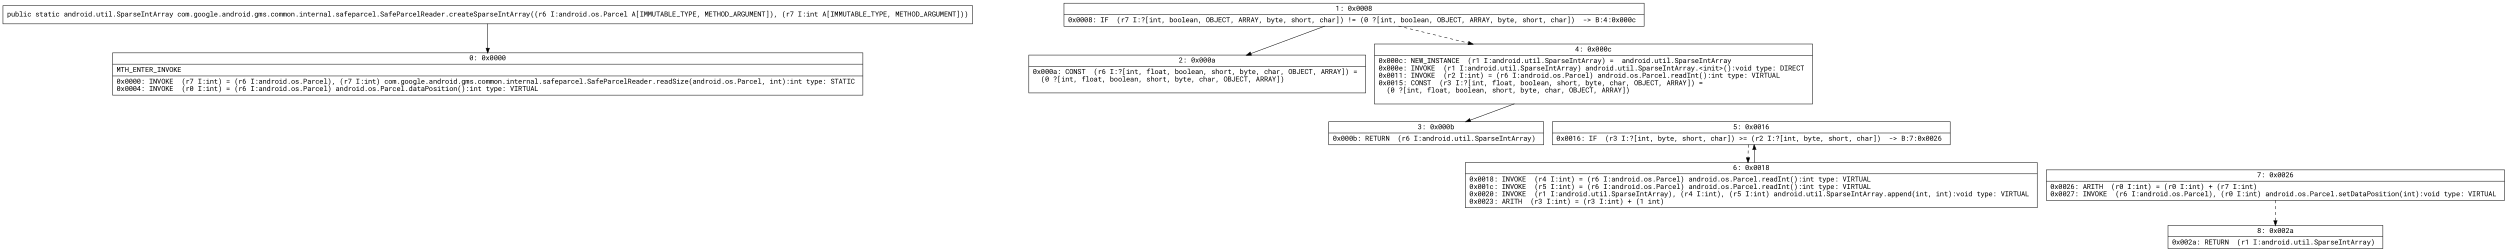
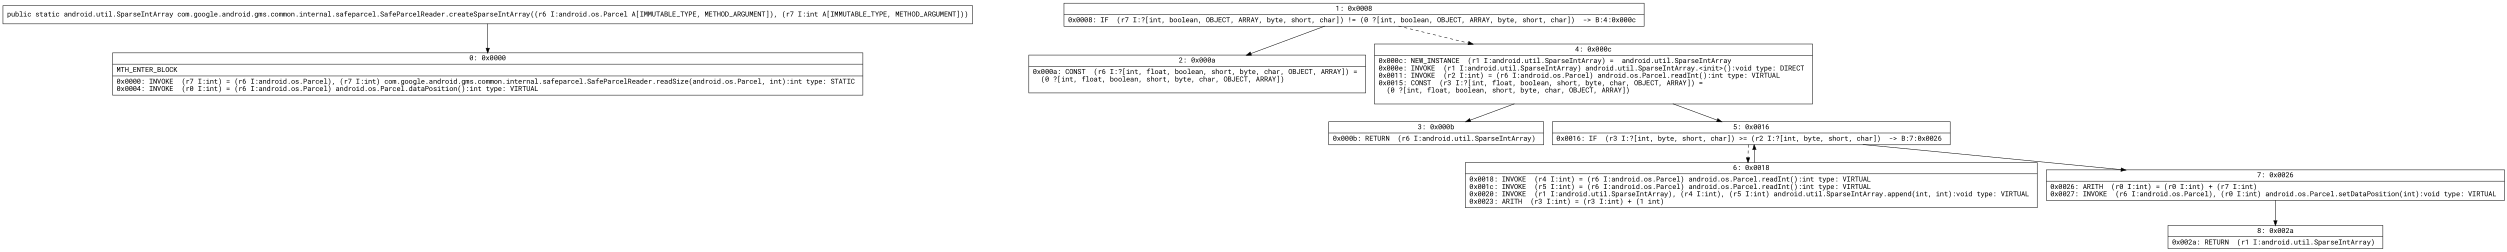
(149, 70) -> (147, 70)
none -> (1695, 112)
none -> (1992, 157)
(2275, 210) -> (2275, 210)
